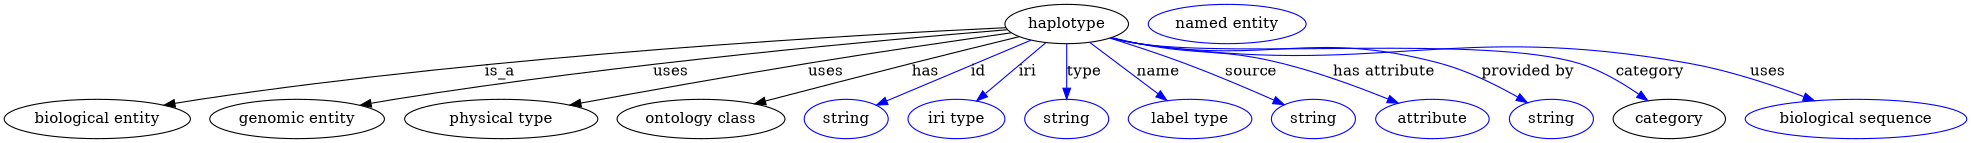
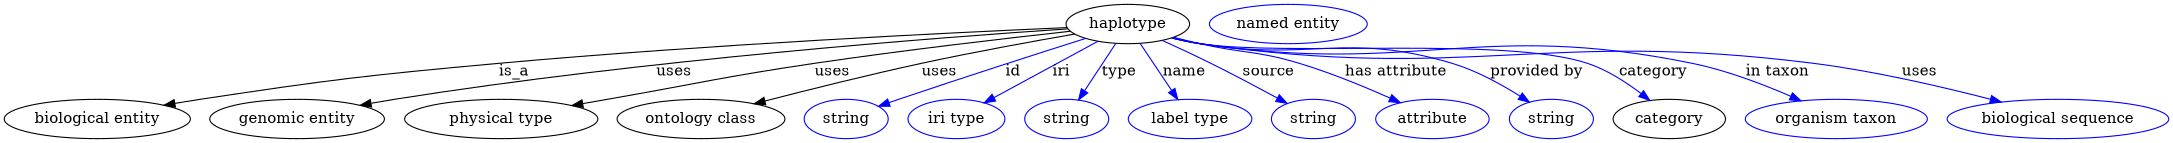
(925, 72) -> (940, 72)
none -> (1836, 119)
